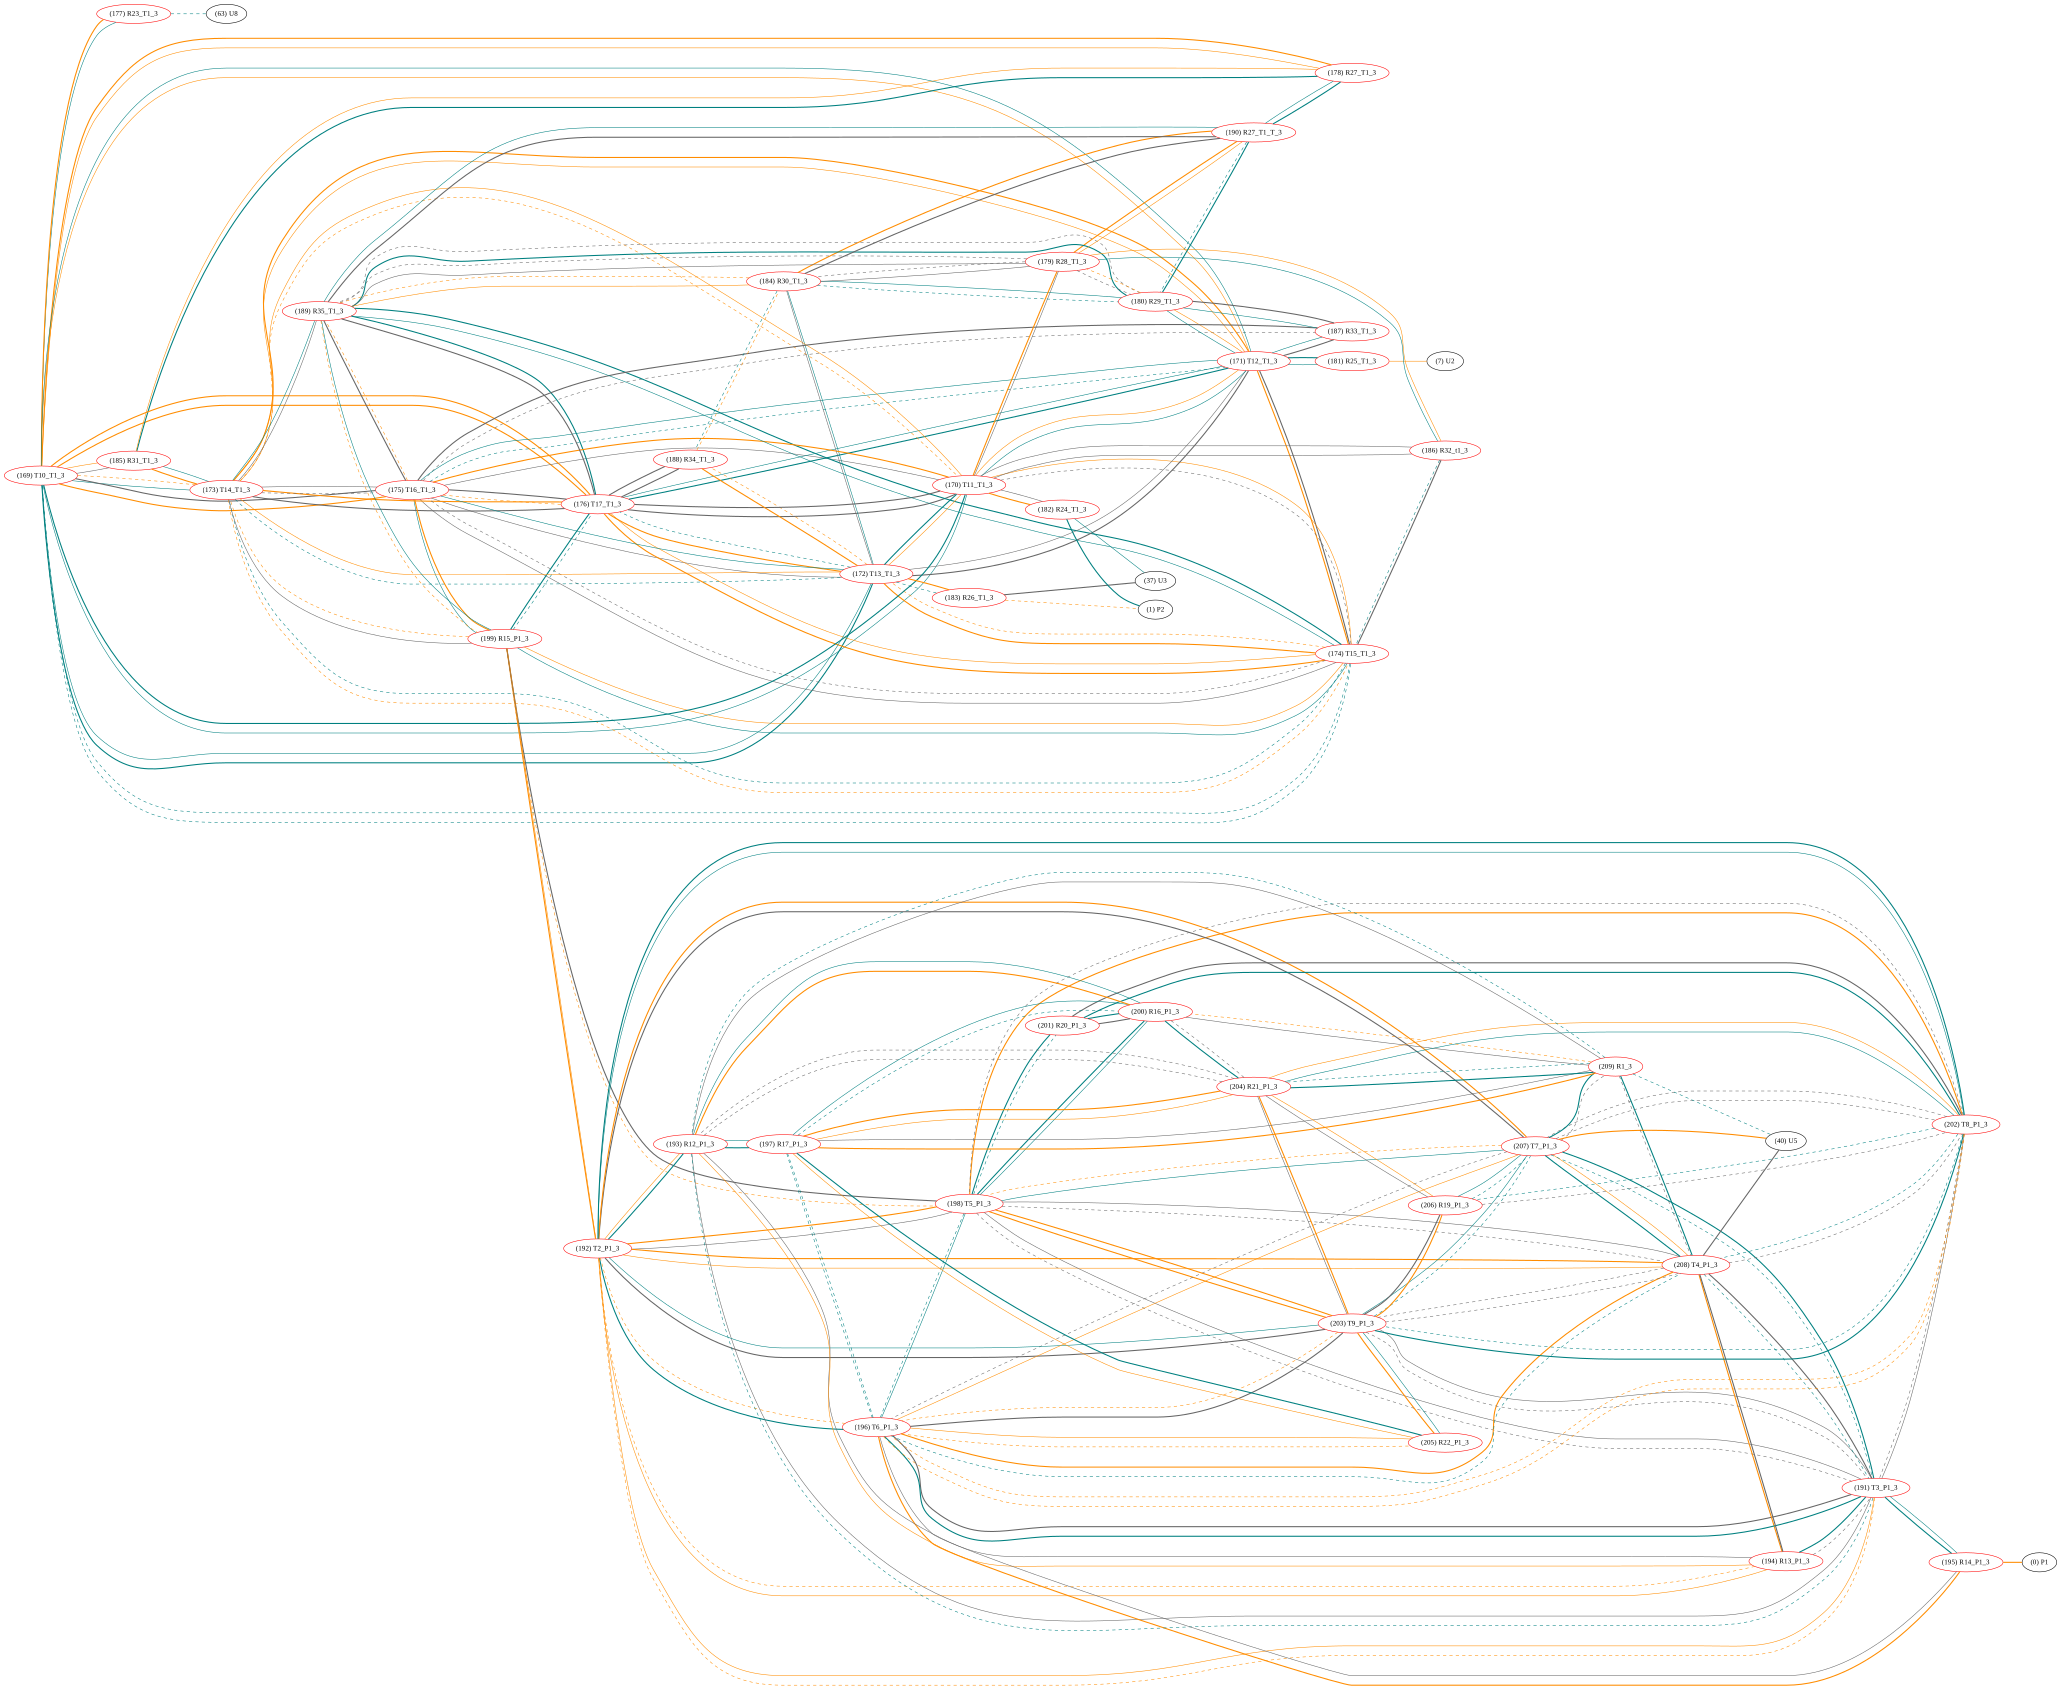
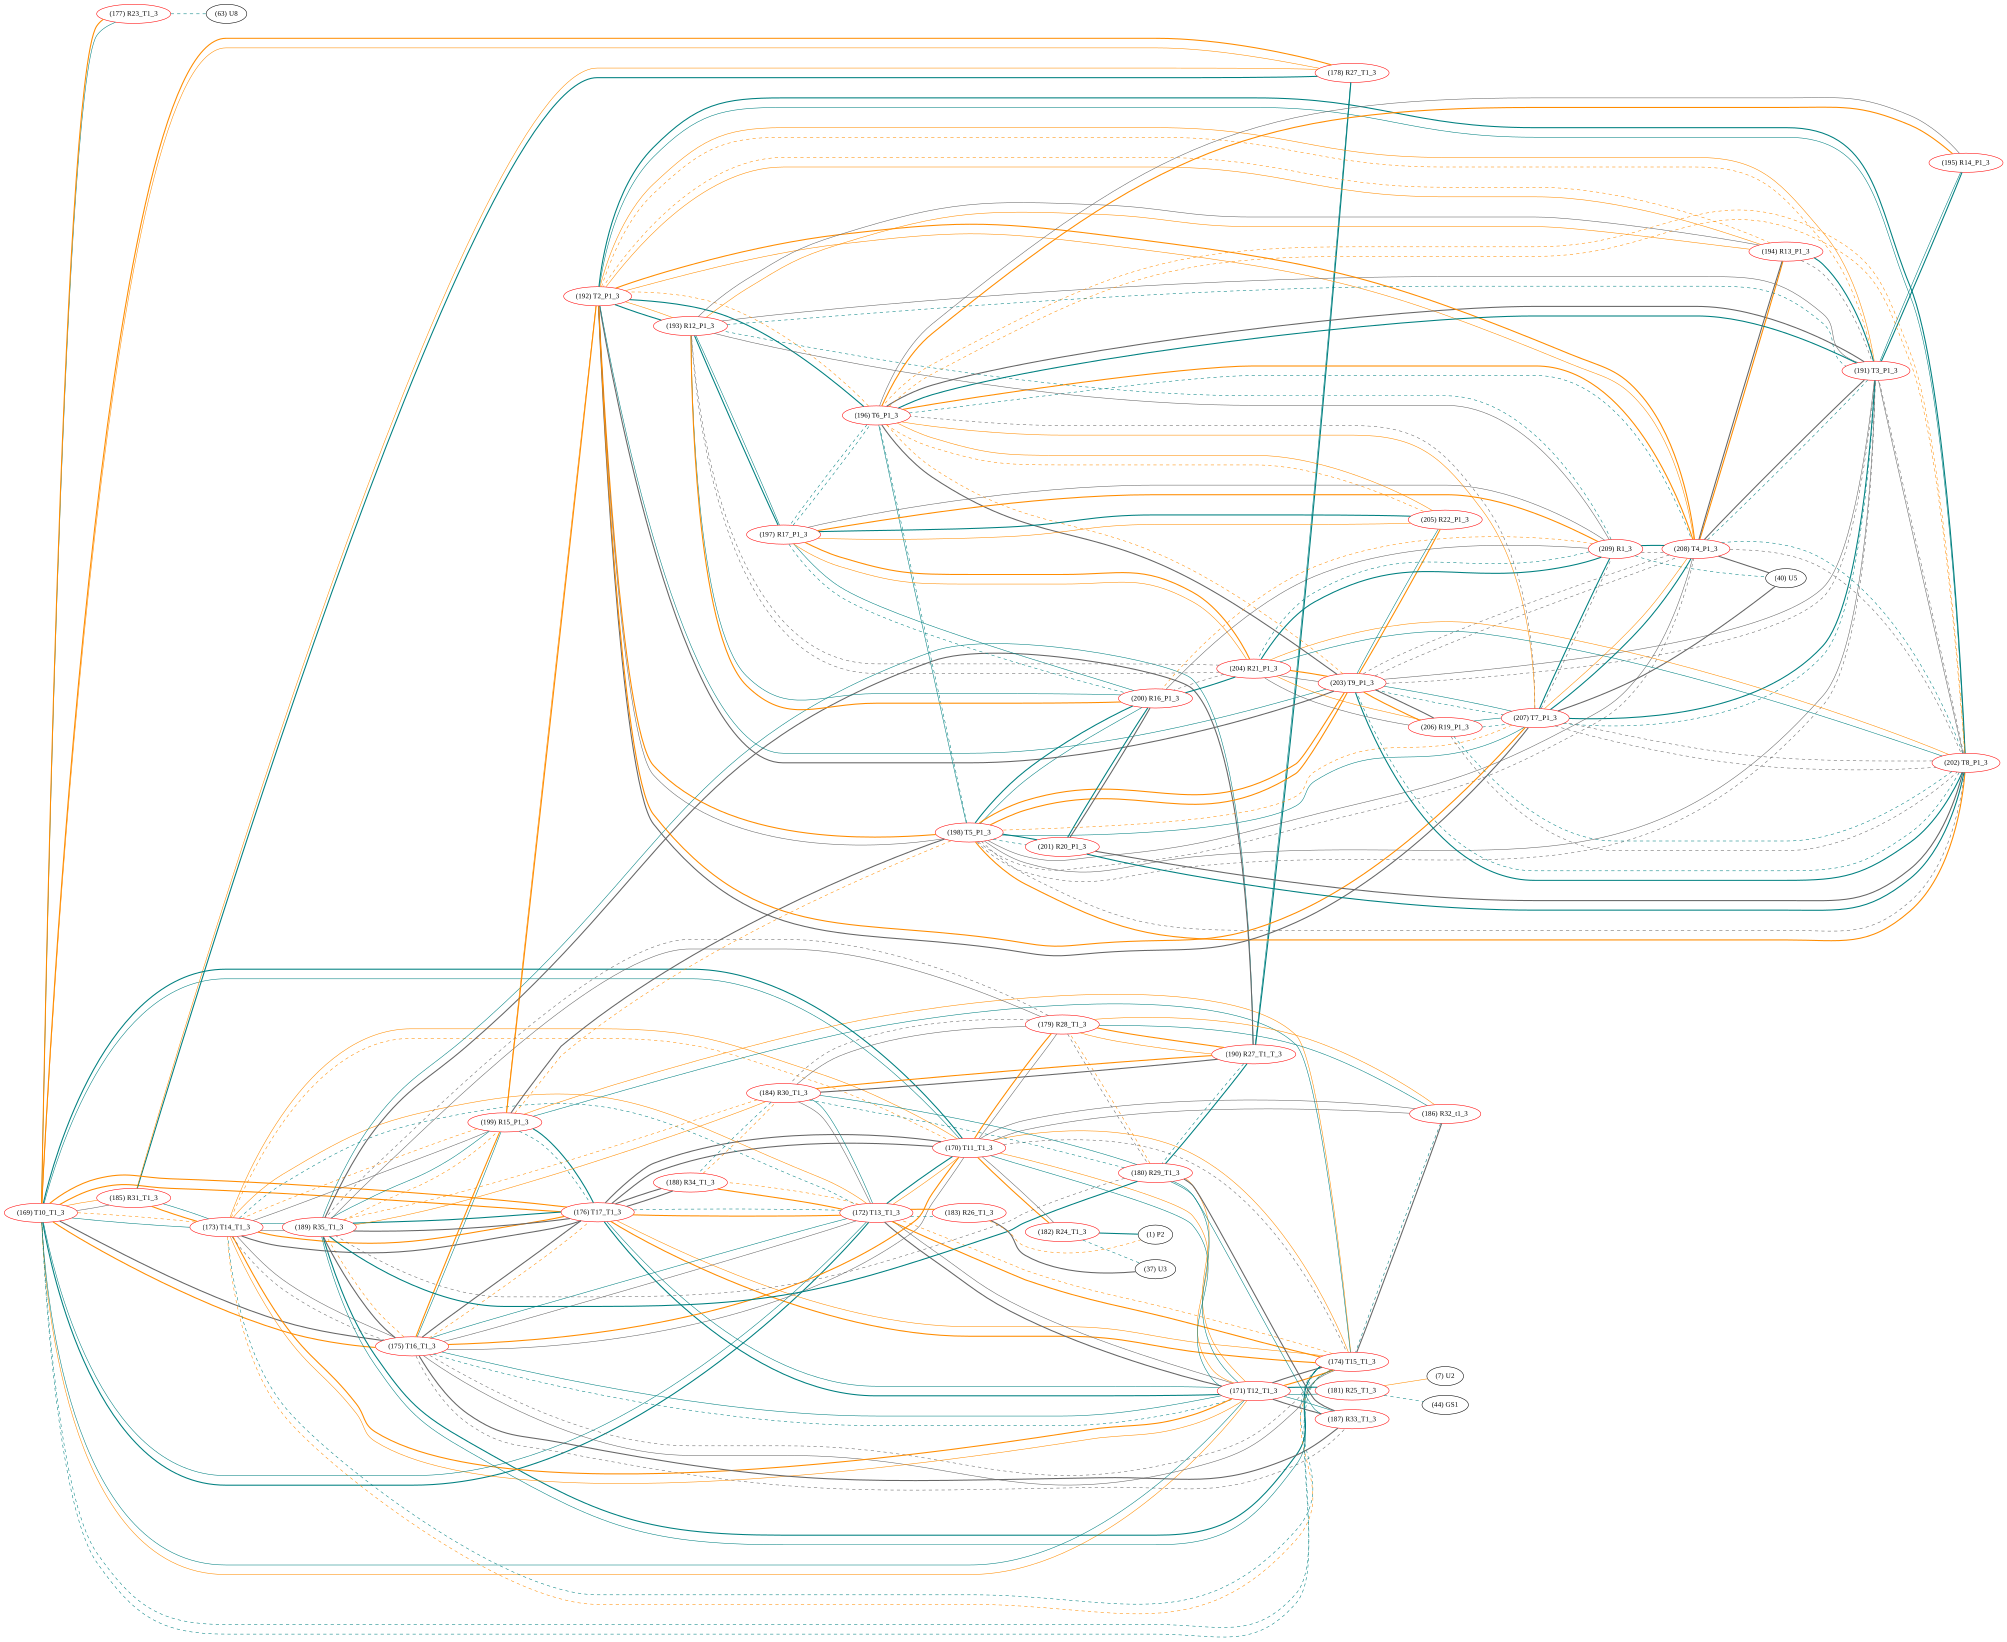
(1104, 542) -> (1111, 1252)
(1663, 1130) -> (1672, 659)
none -> (1445, 1405)
(2039, 1562) -> none
